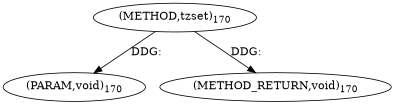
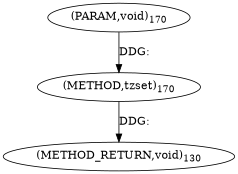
(128, 50) -> (119, 48)
(349, 86) -> (192, 155)
